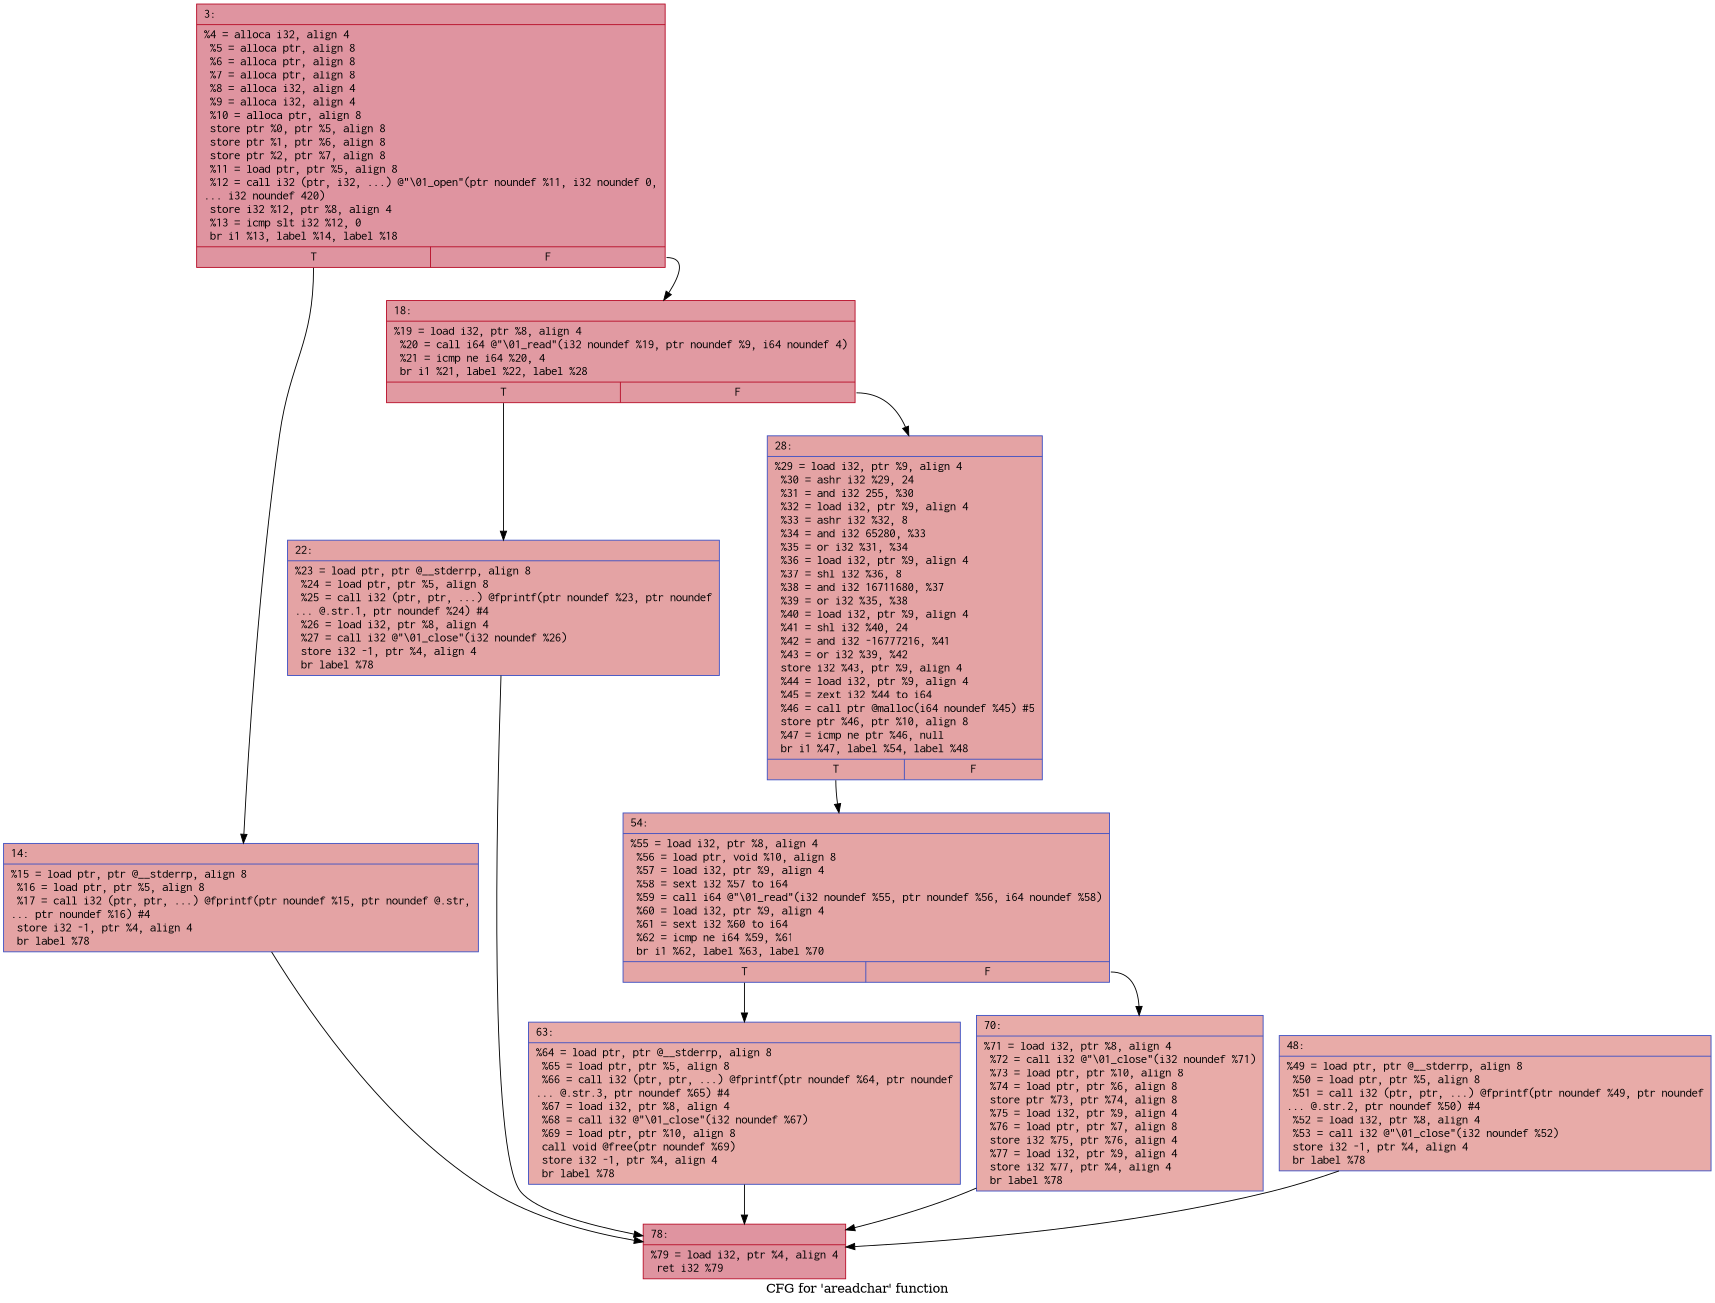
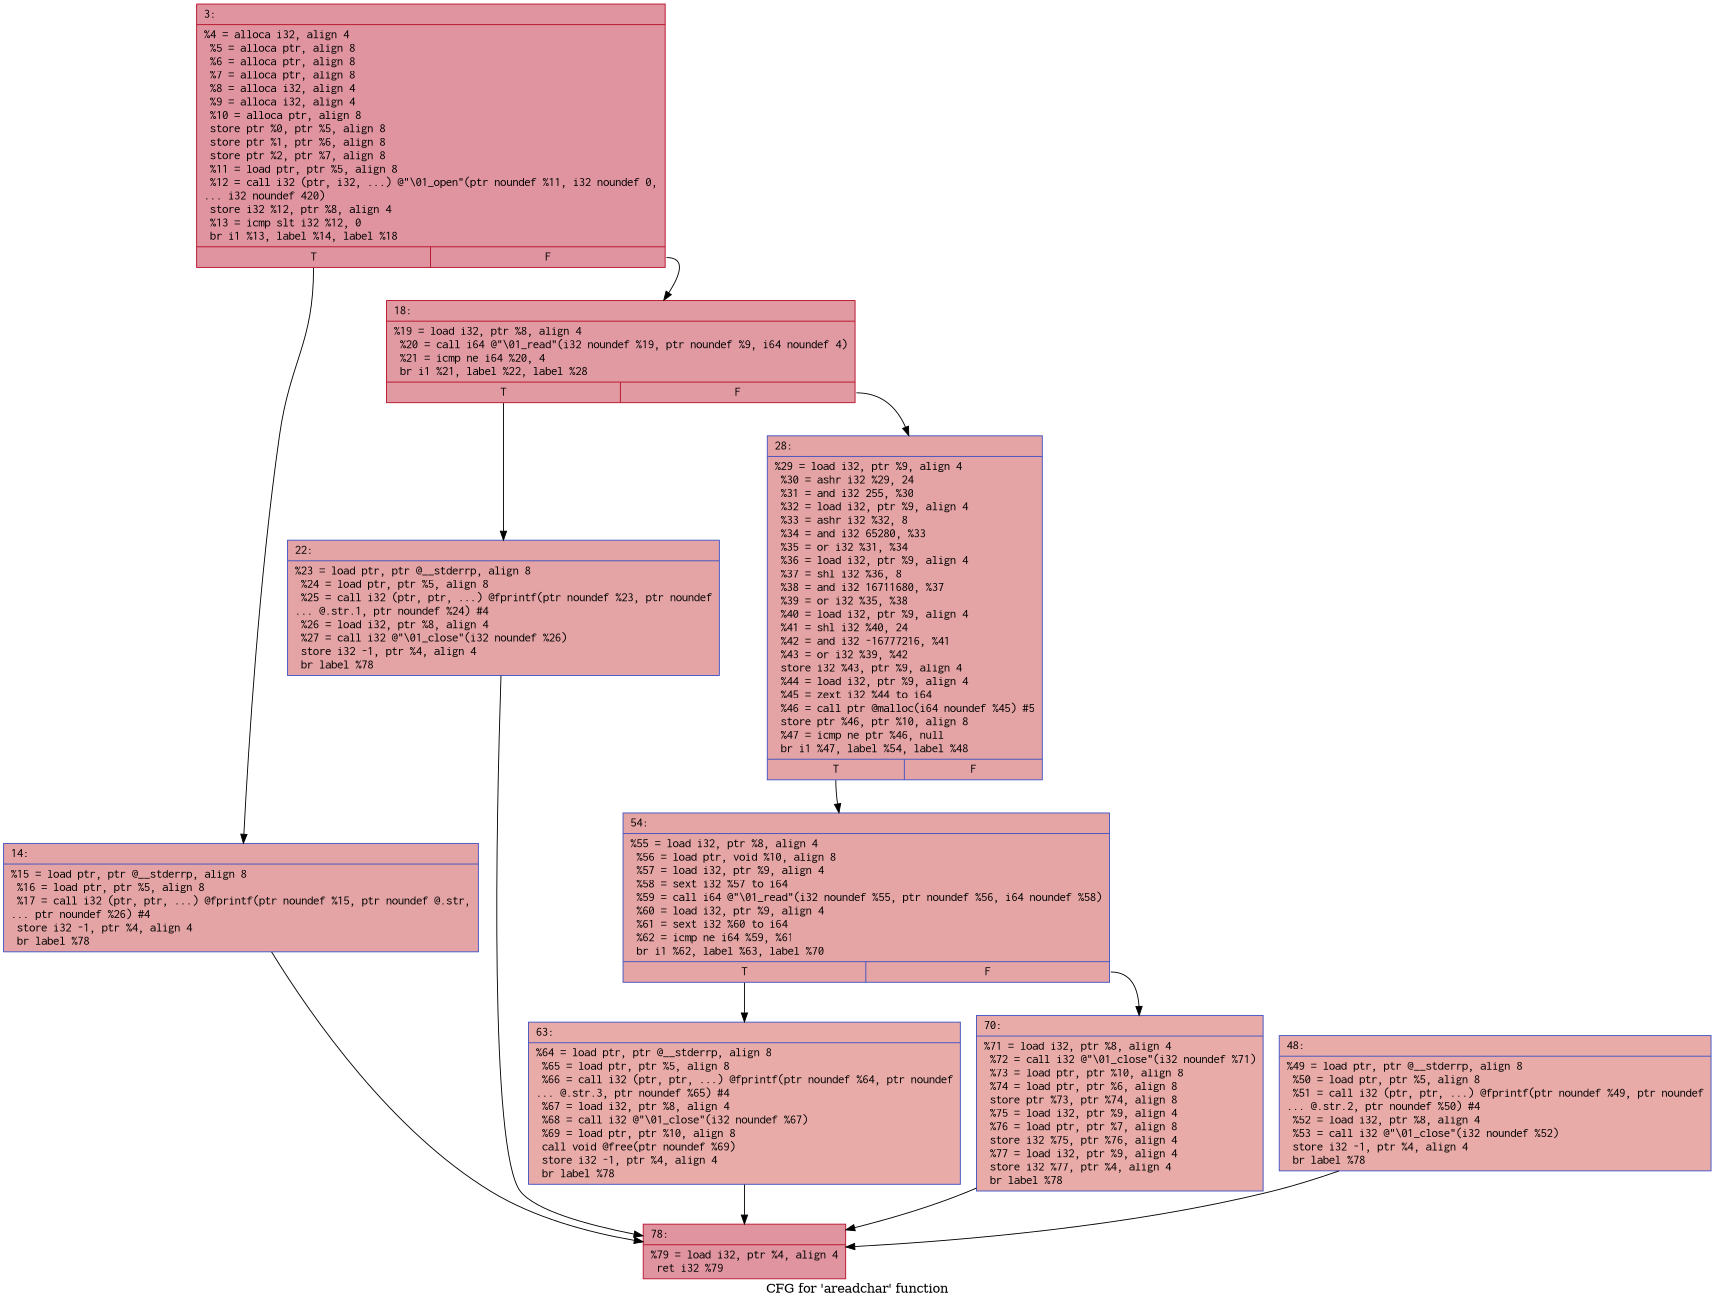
(81, 914) -> (81, 914)
